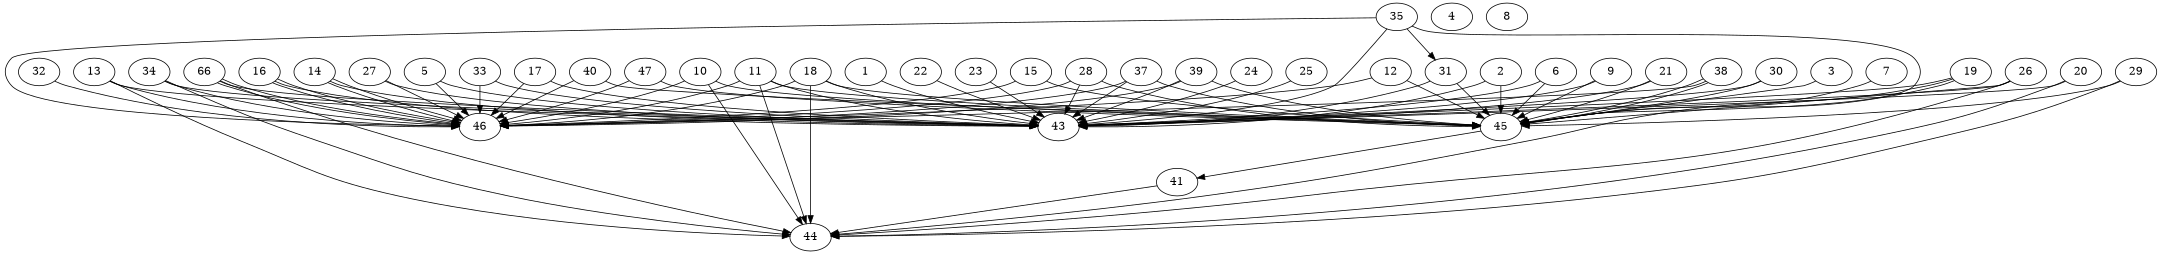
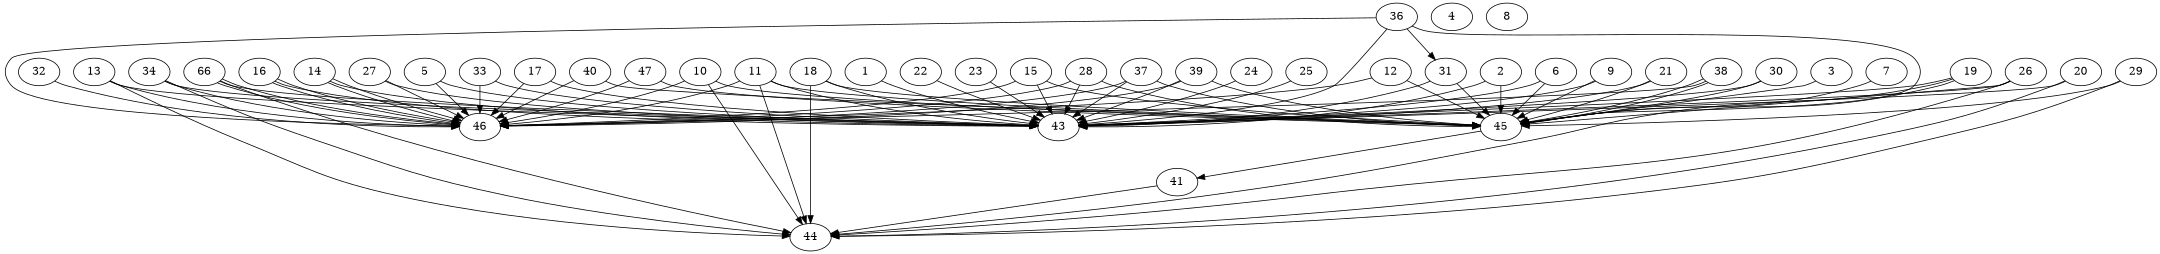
(1397, 17) -> (1397, 17)
none -> (1043, 96)
(725, 100) -> none
